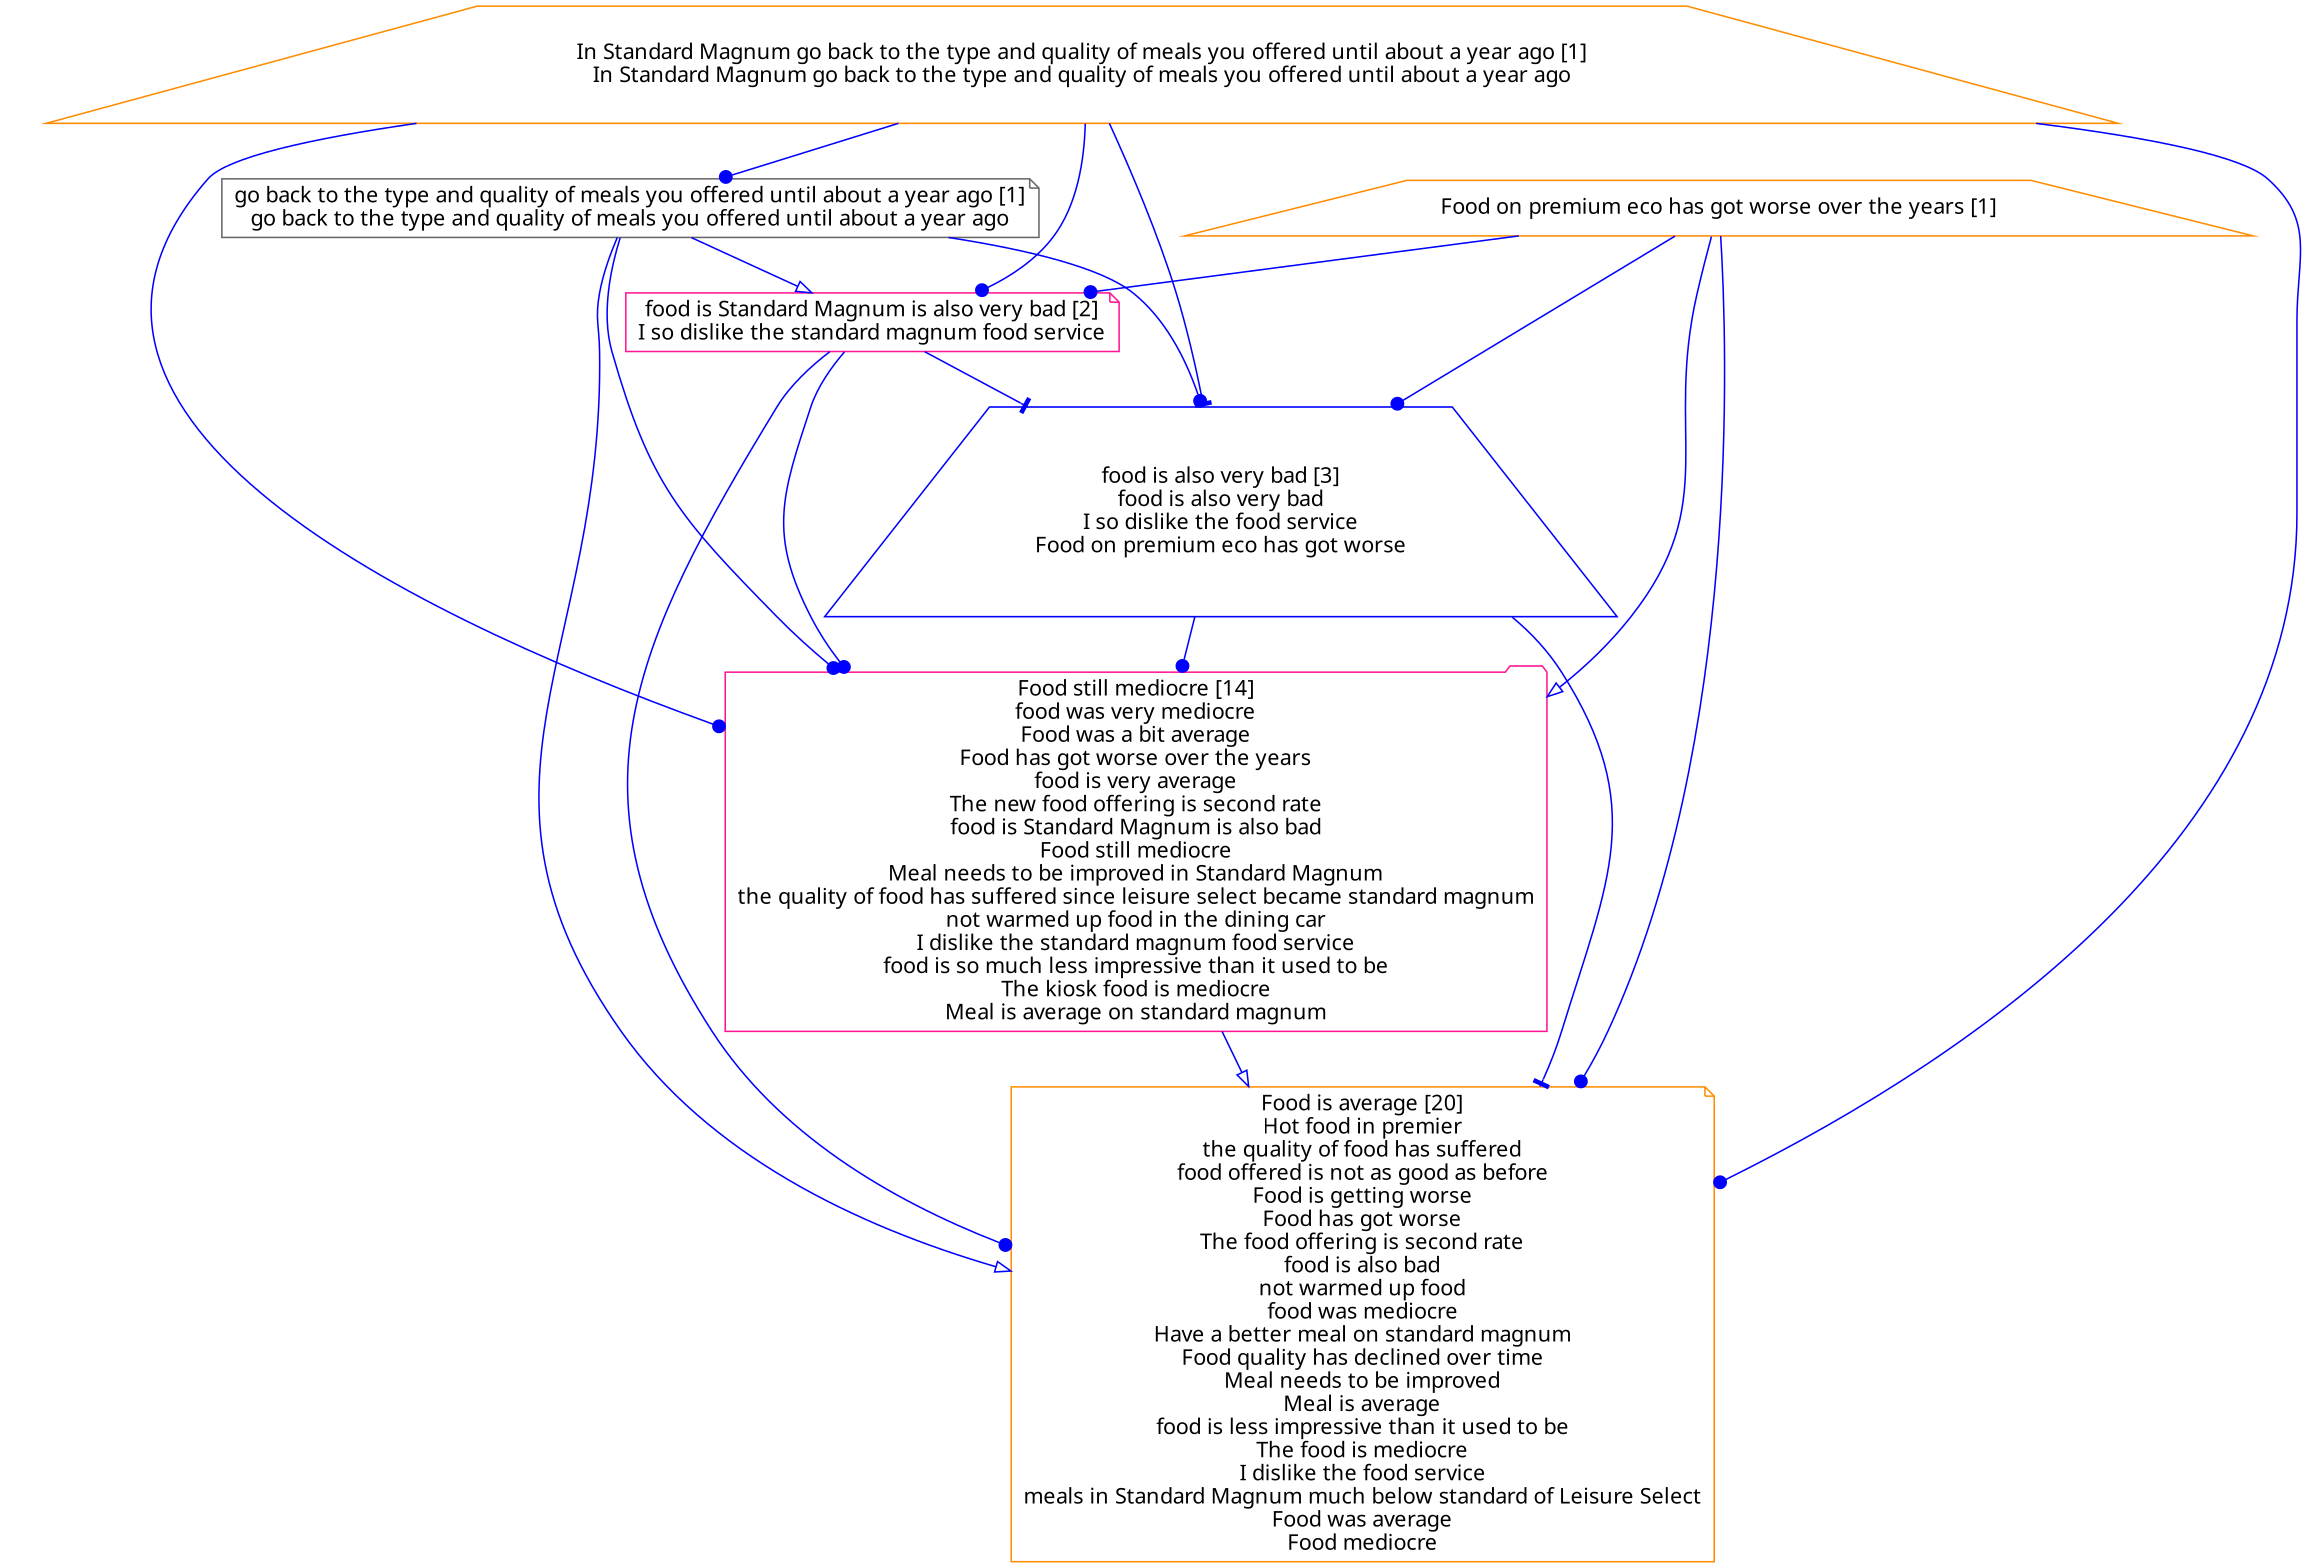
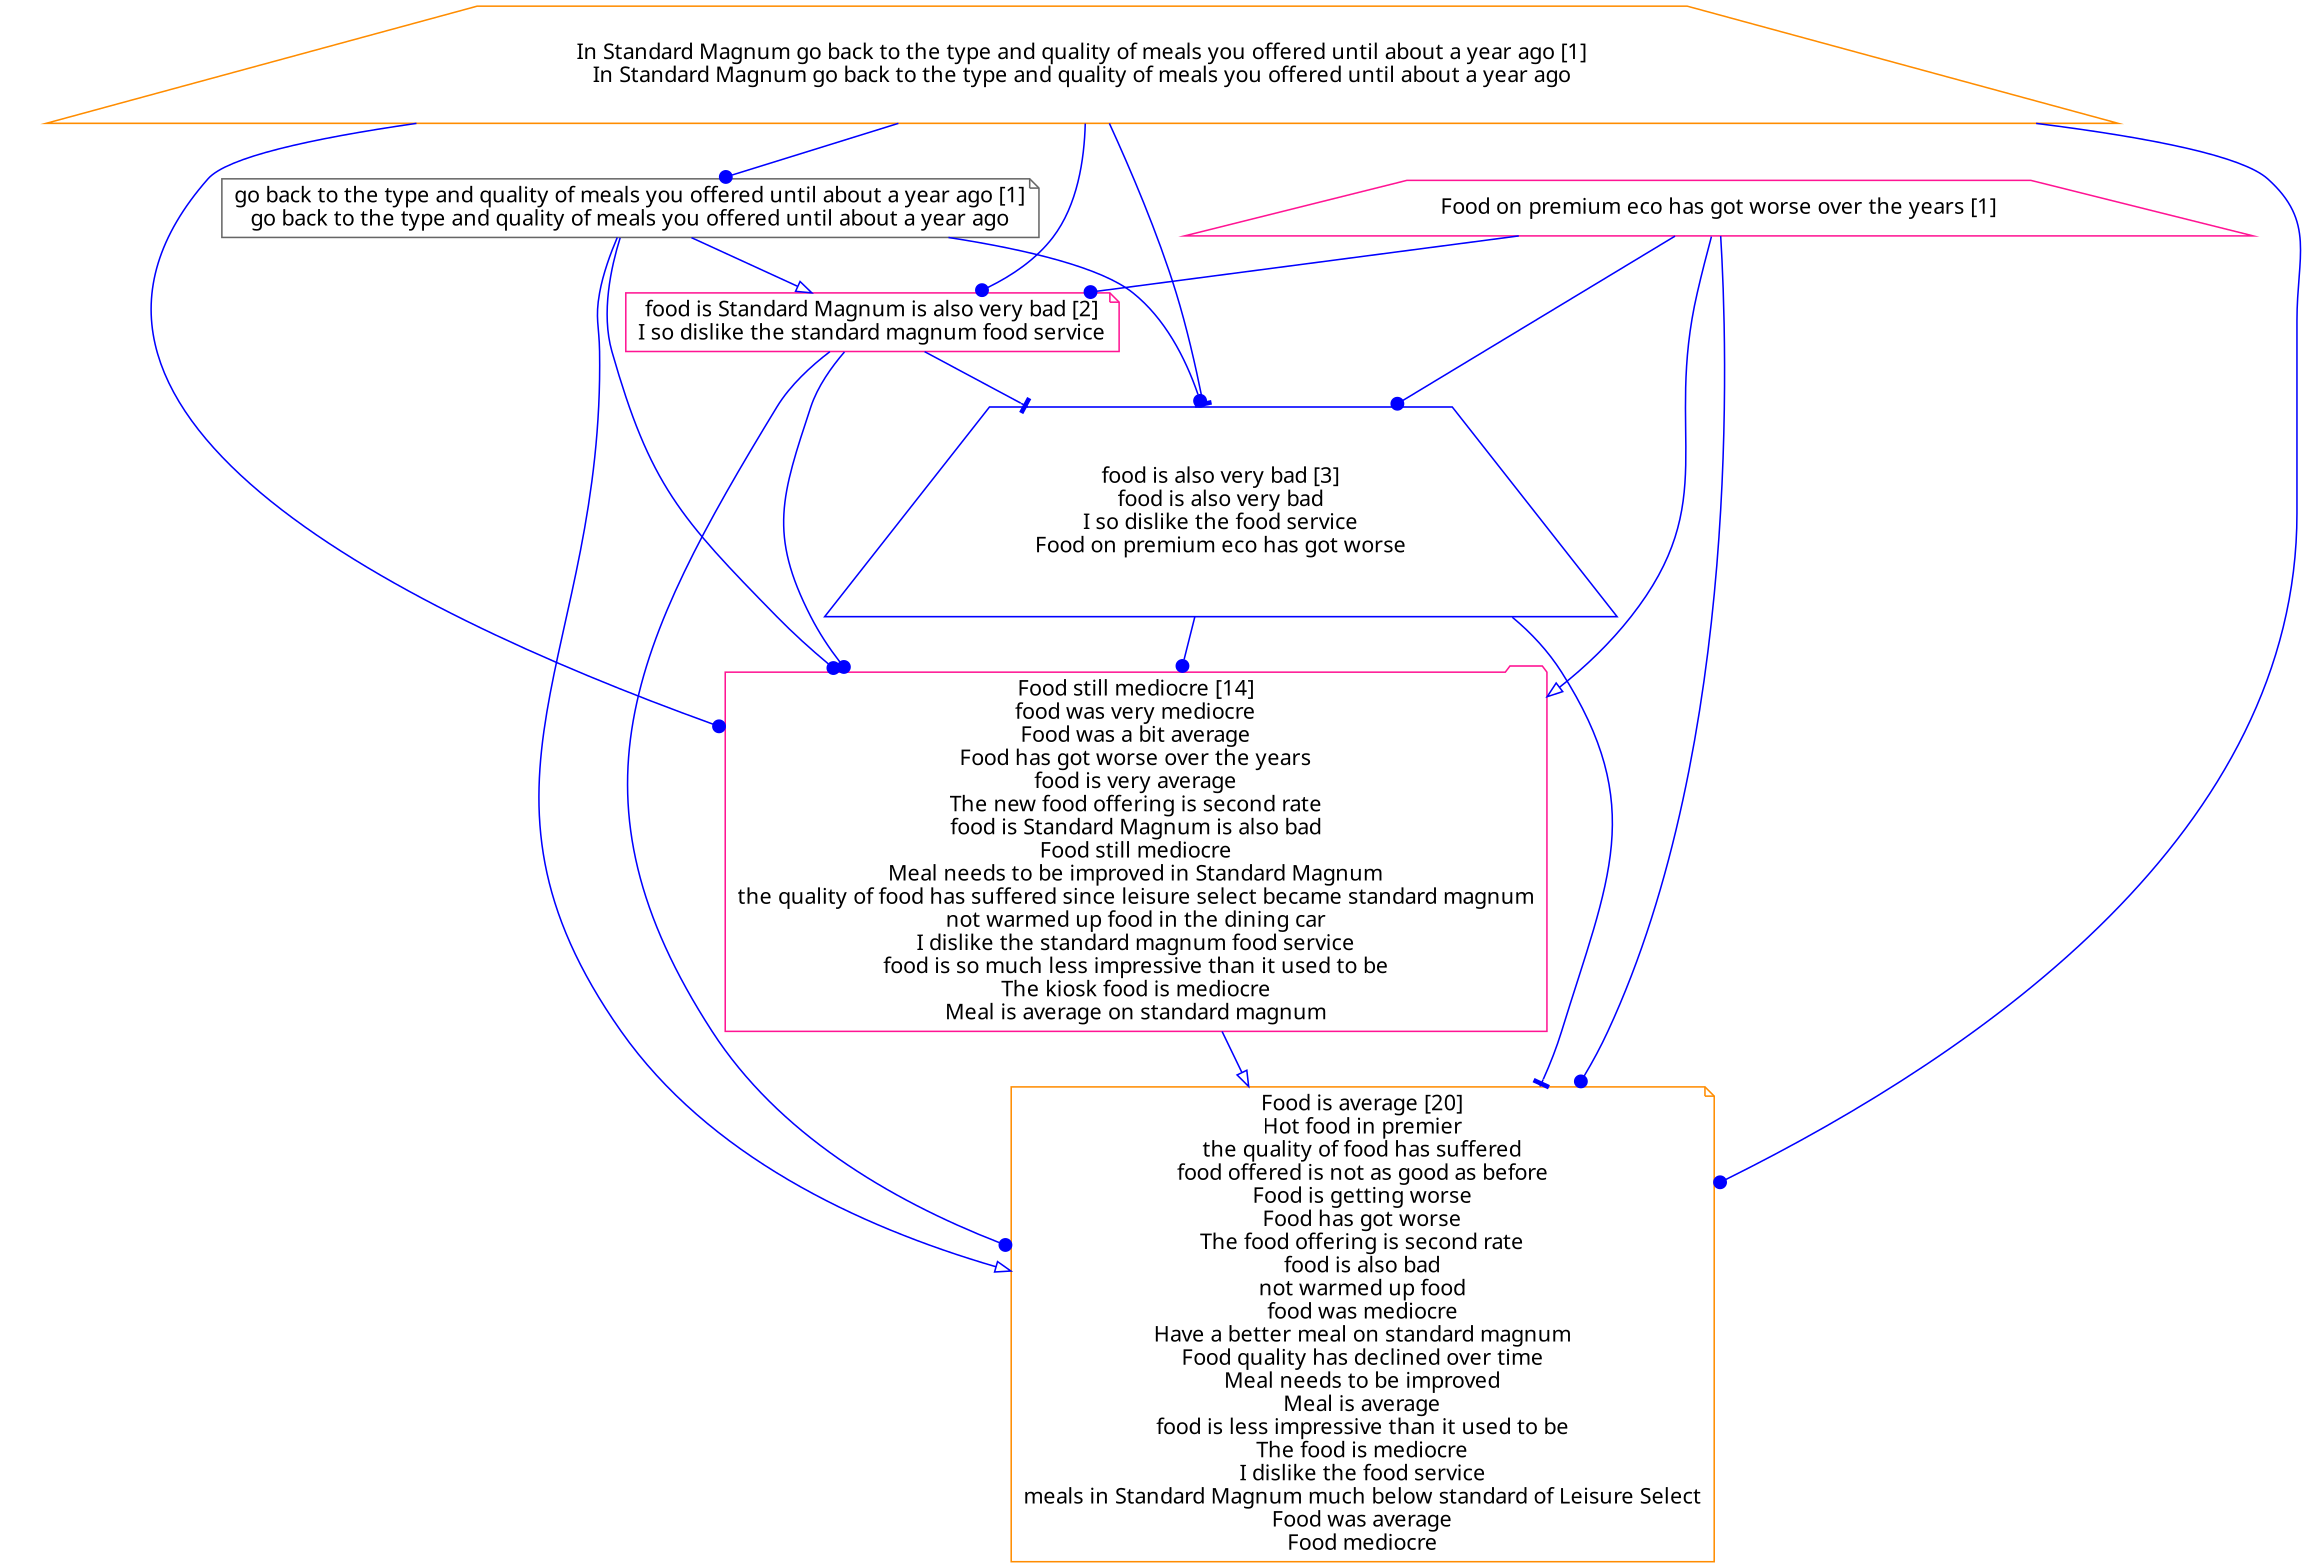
(1719, 208) -> (1719, 208)
